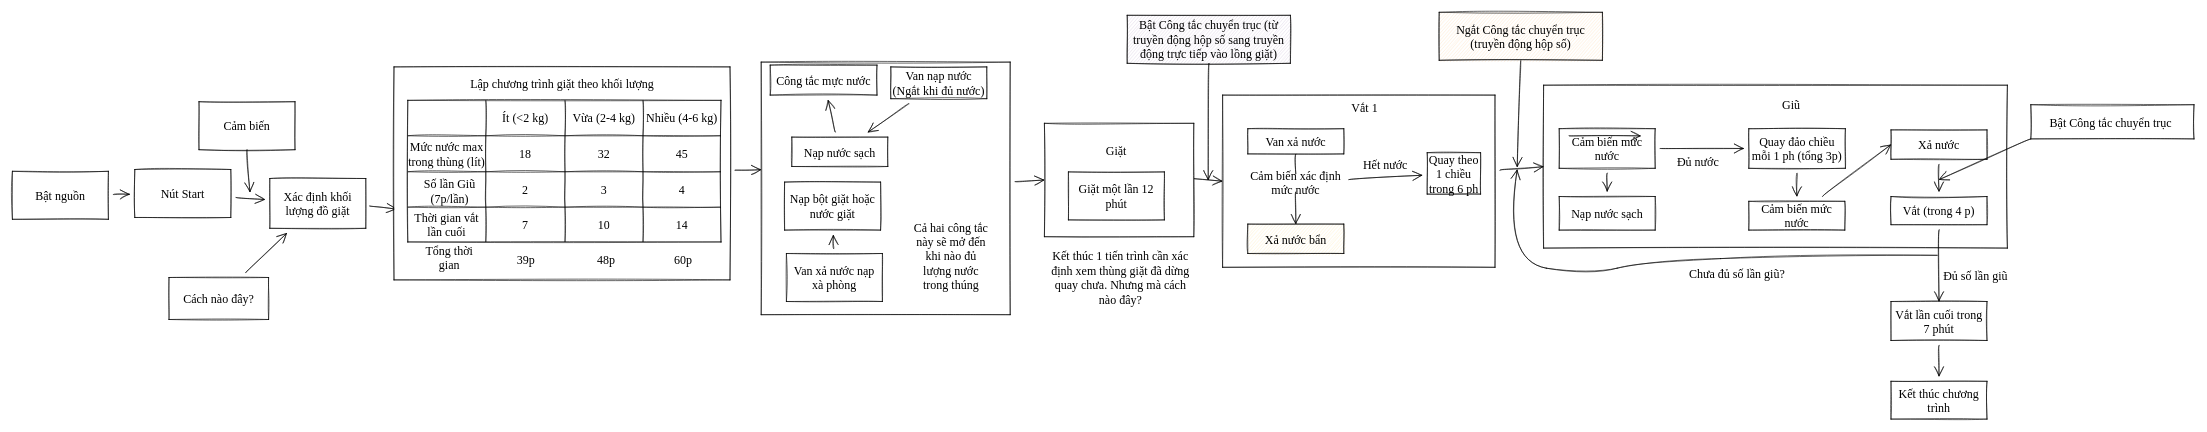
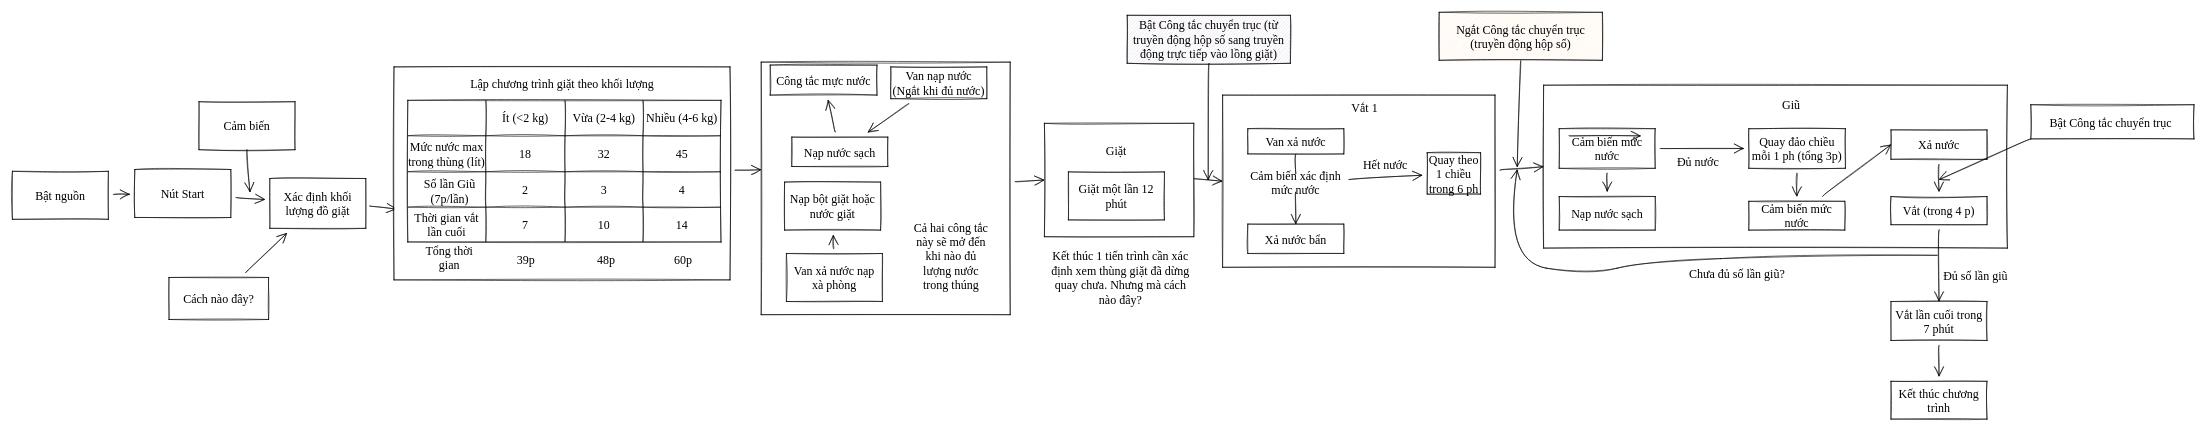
(1296, 239) -> (1296, 239)
